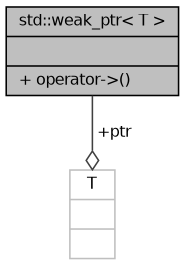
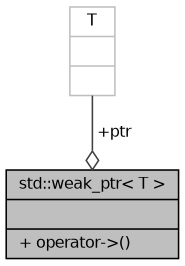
(92, 123) -> (92, 123)
